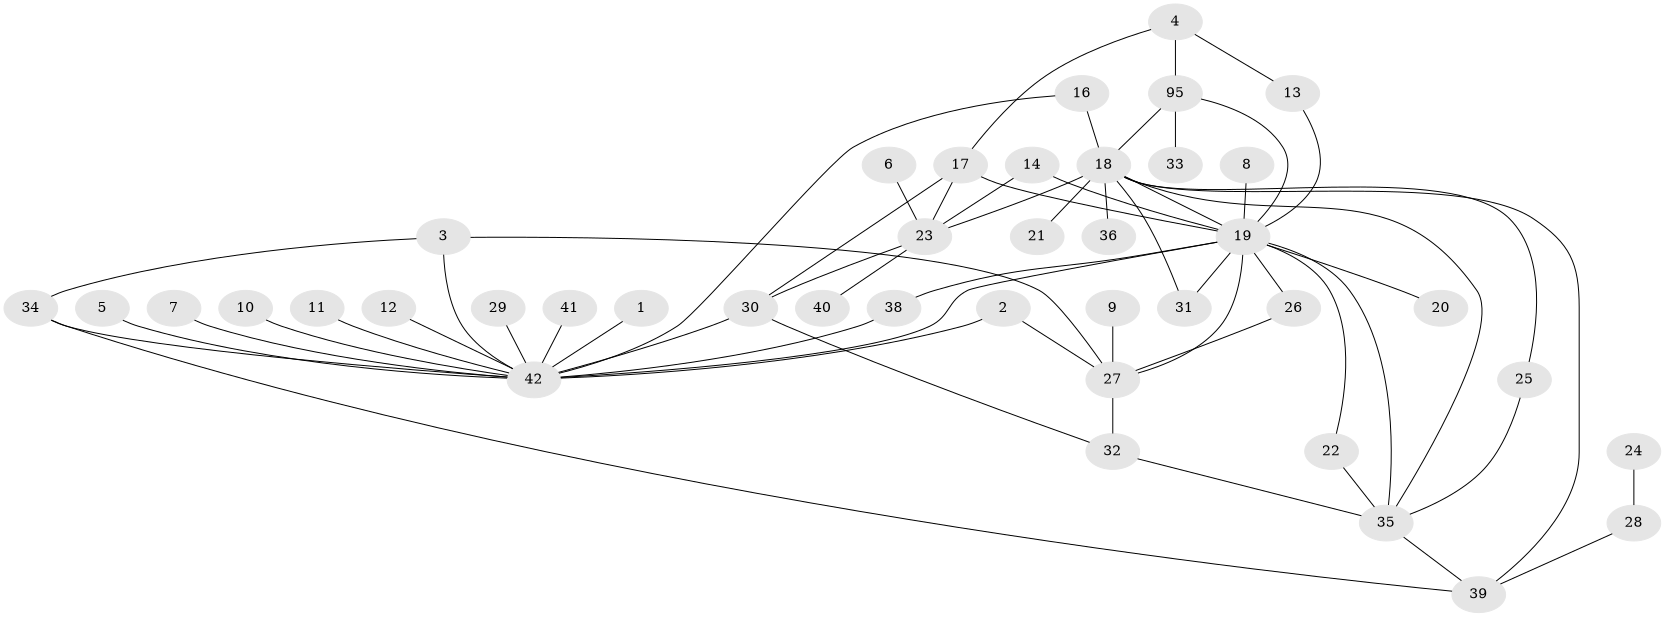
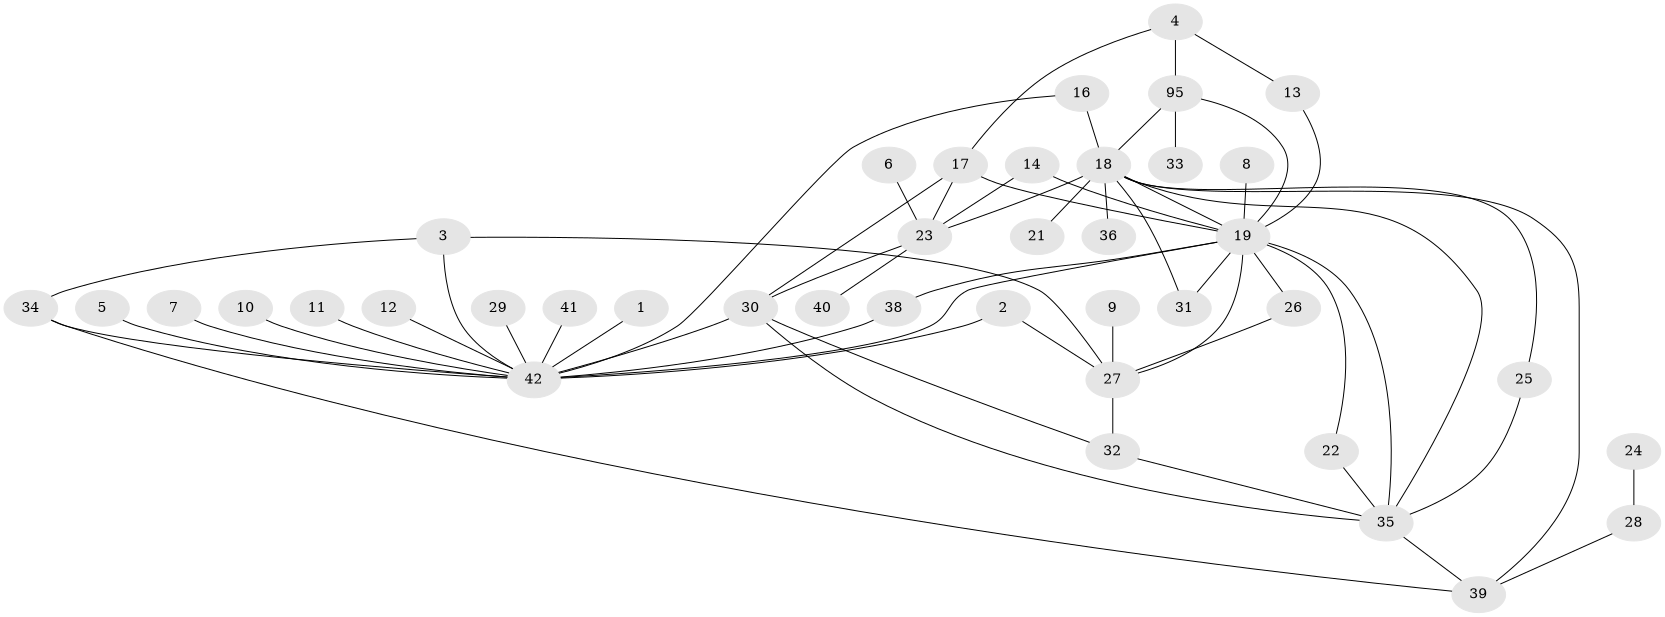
(1441, 308) -> none
none -> (1047, 465)
